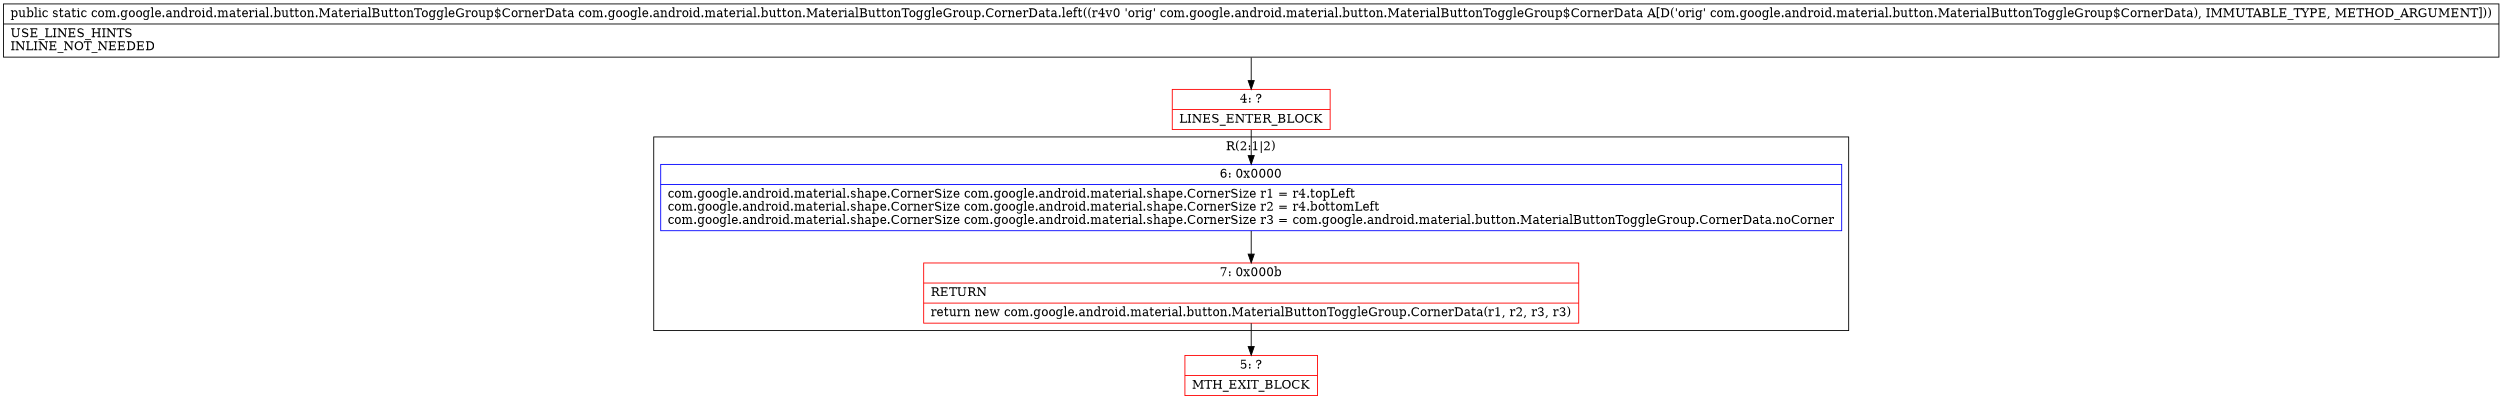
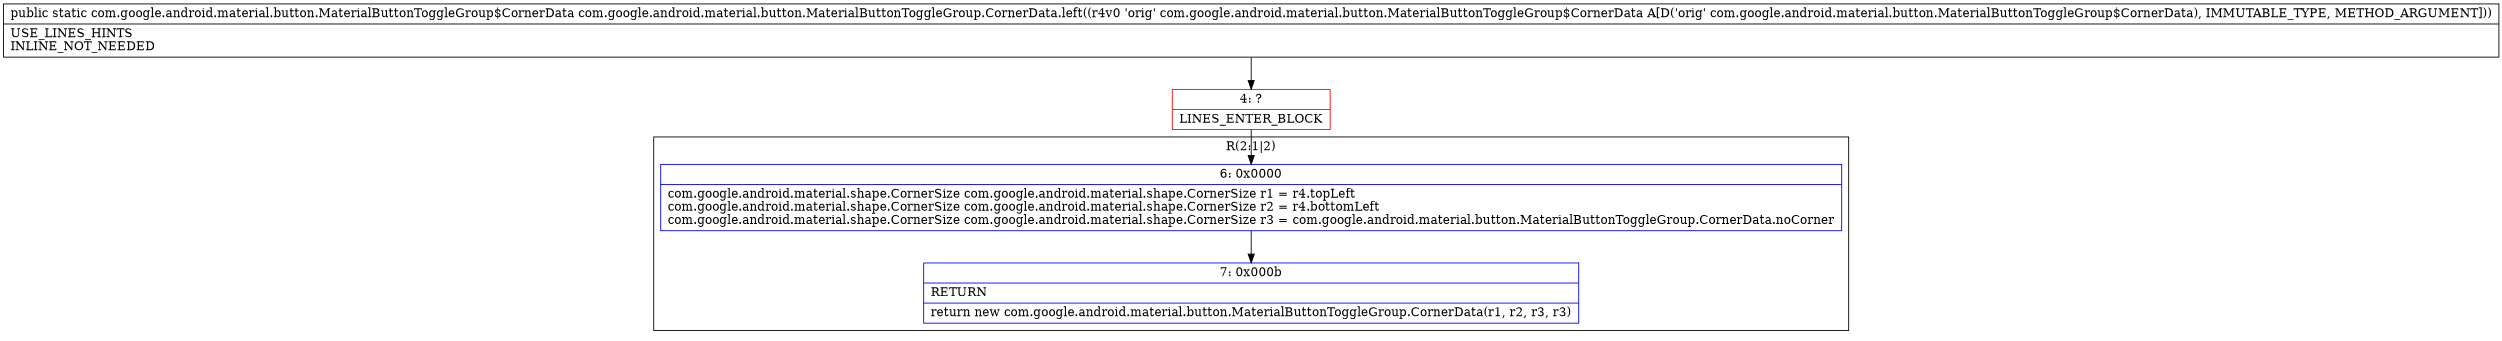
(1251, 293) -> (1251, 293)
(1251, 375) -> none
